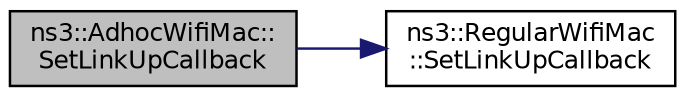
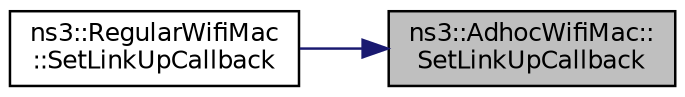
(329, 49) -> (331, 49)
